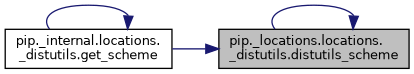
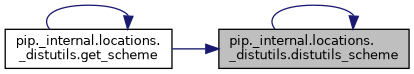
(314, 49) -> (314, 49)
